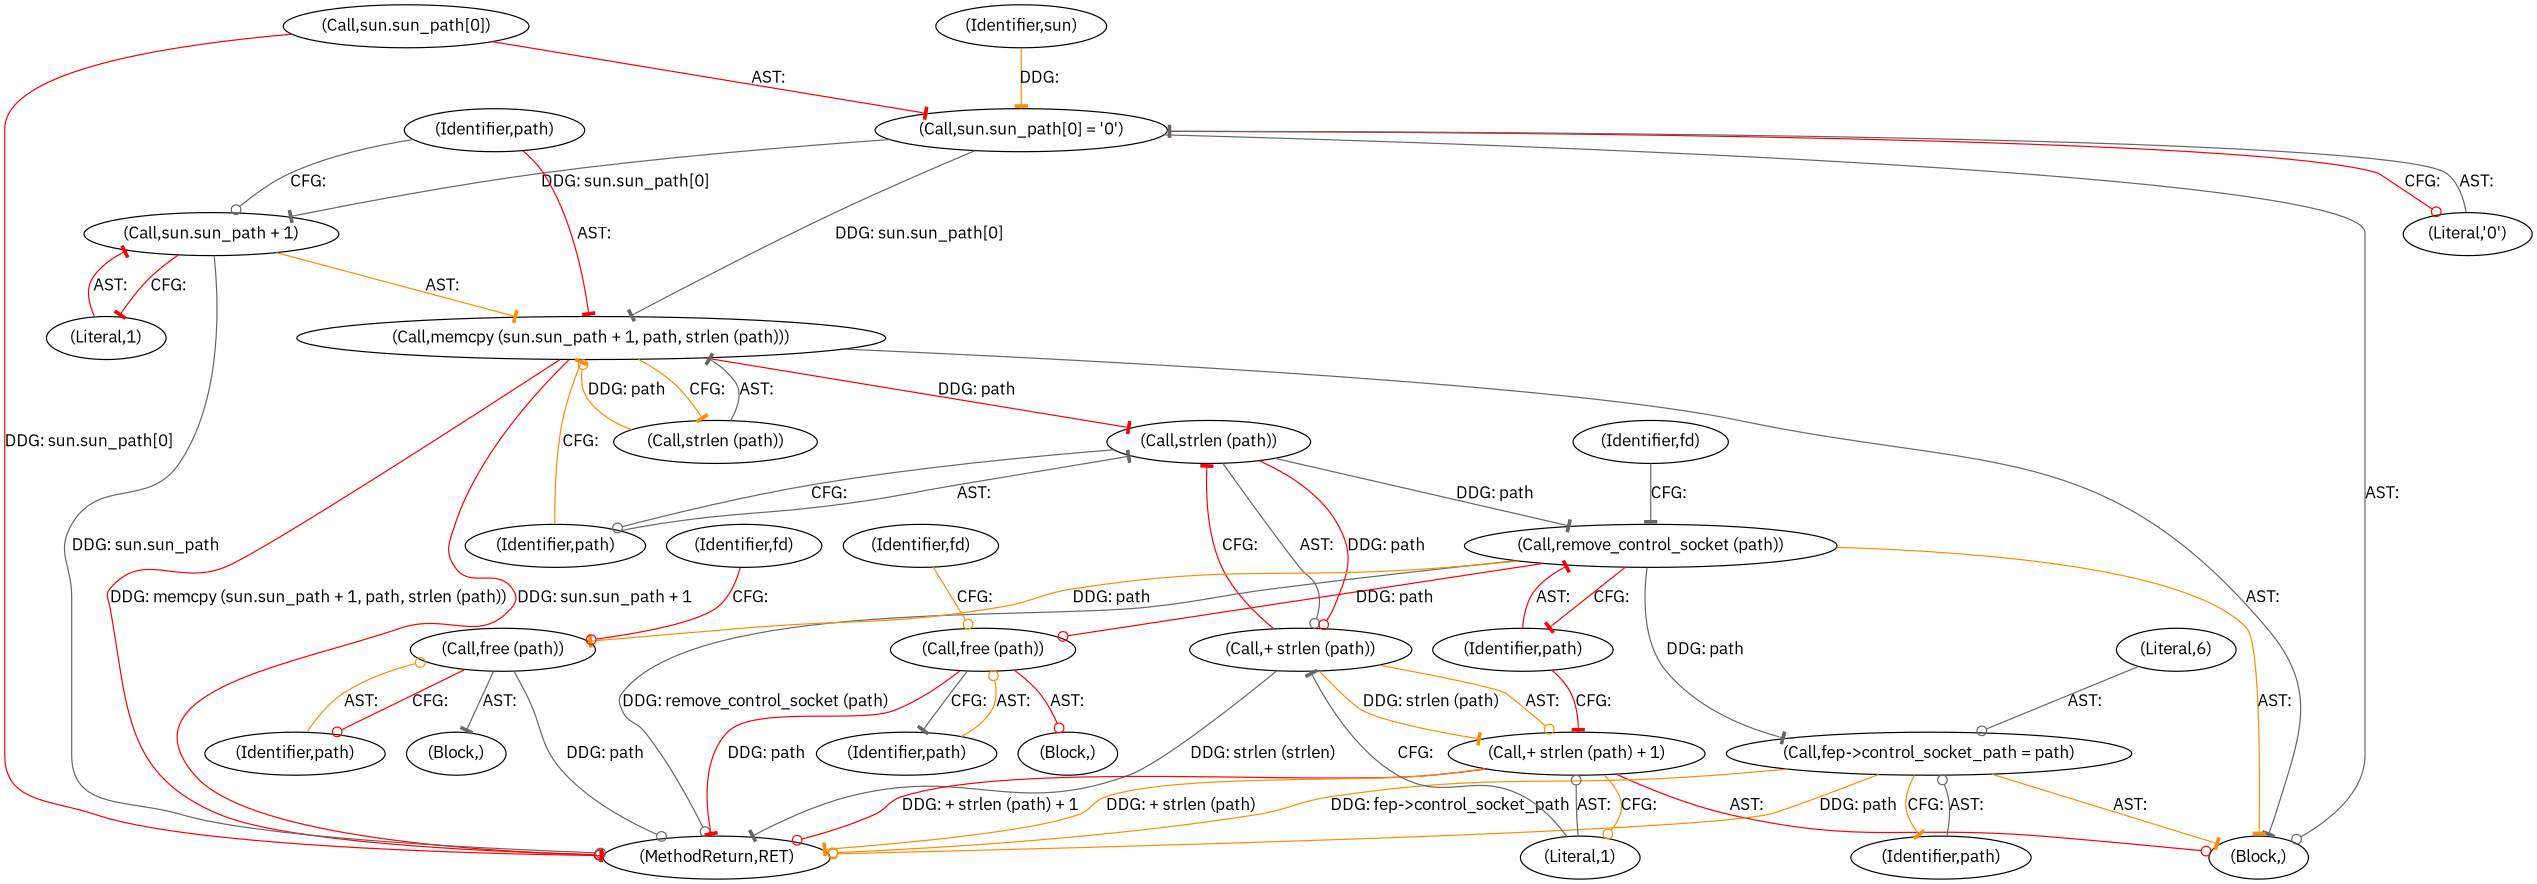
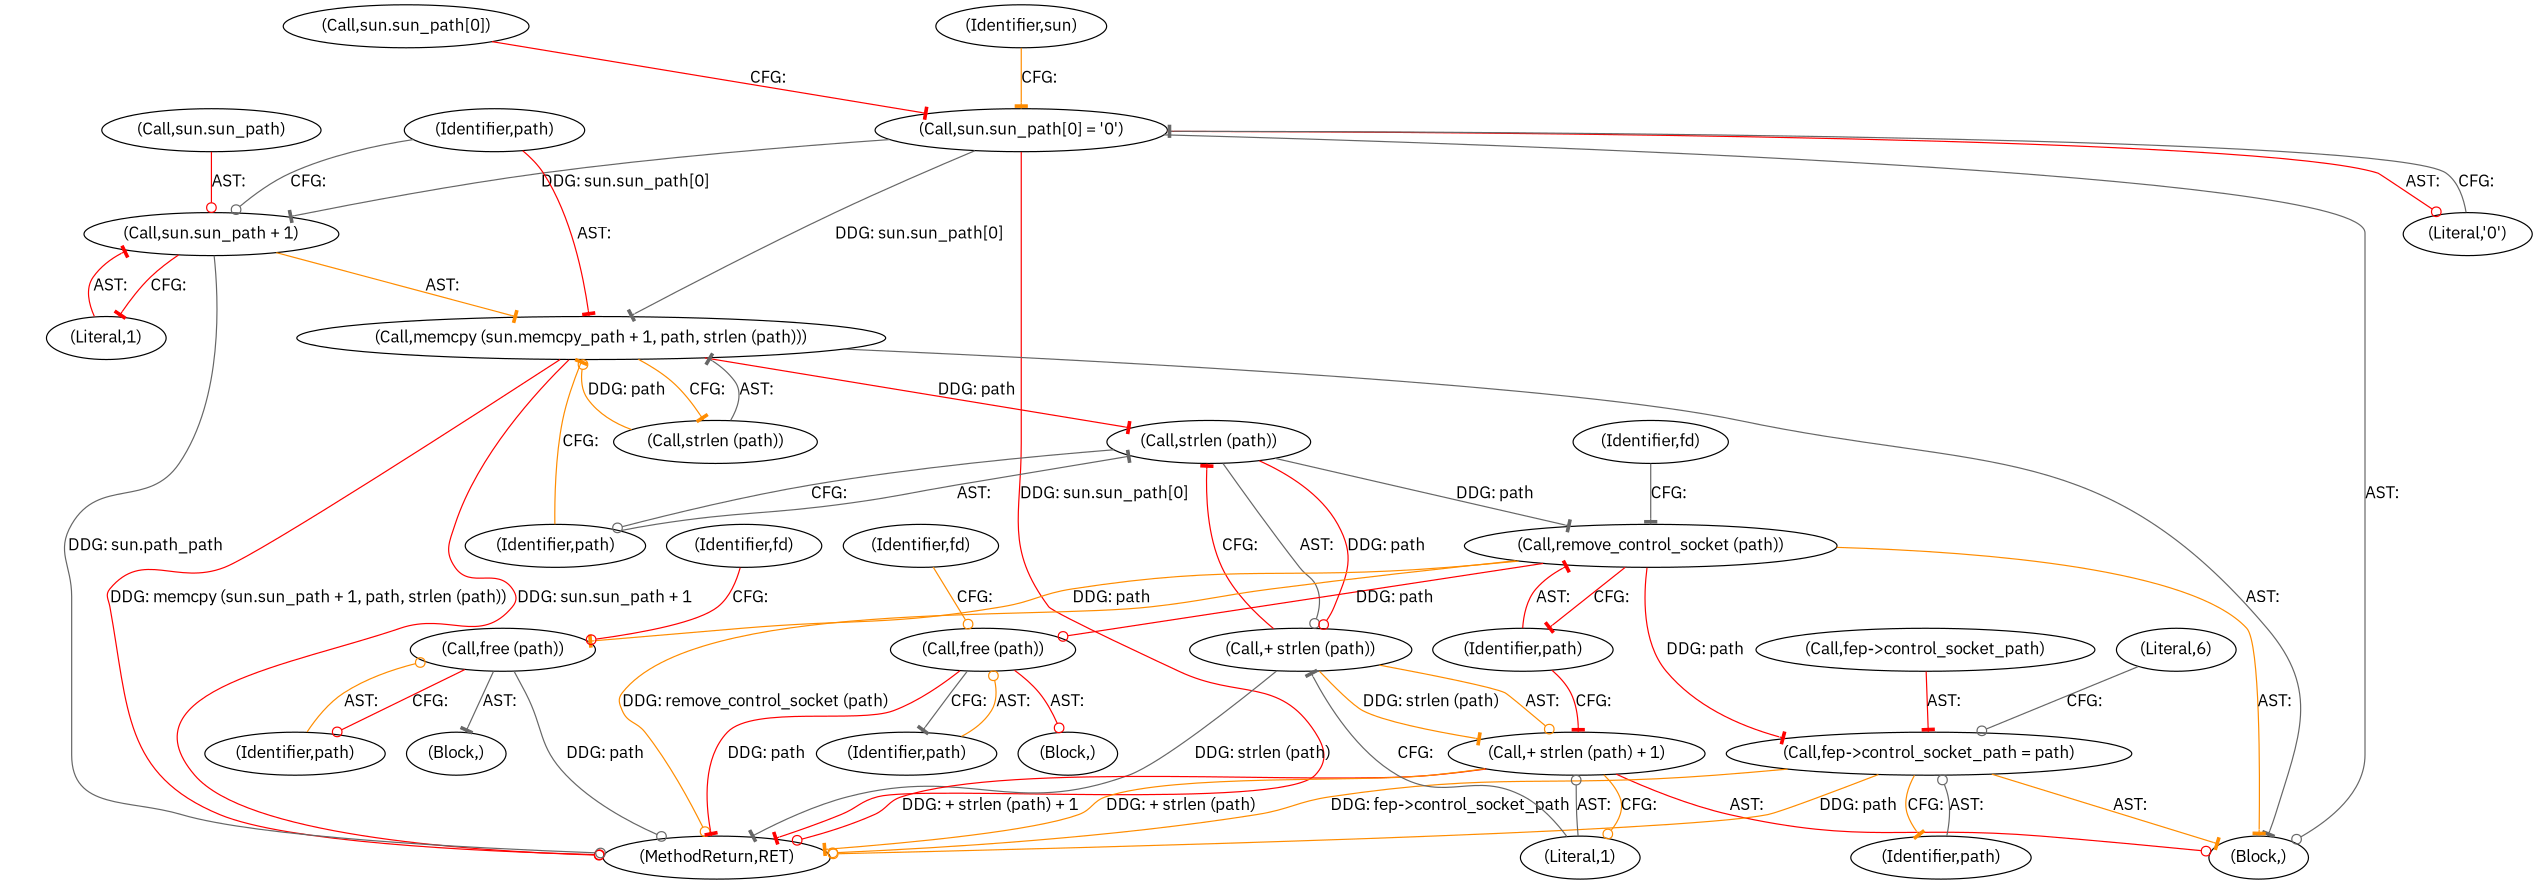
(770, 78) -> (770, 78)
(1042, 78) -> (1042, 78)
none -> (211, 130)
(2425, 182) -> (2425, 182)
(2478, 182) -> (2478, 182)
(591, 338) -> (591, 338)
(146, 546) -> (146, 546)
(5, 596) -> (1213, 683)
(1008, 613) -> (1008, 613)
none -> (1925, 650)
(1675, 680) -> (1675, 680)
(2087, 702) -> (2087, 702)
(1263, 754) -> (1263, 754)
